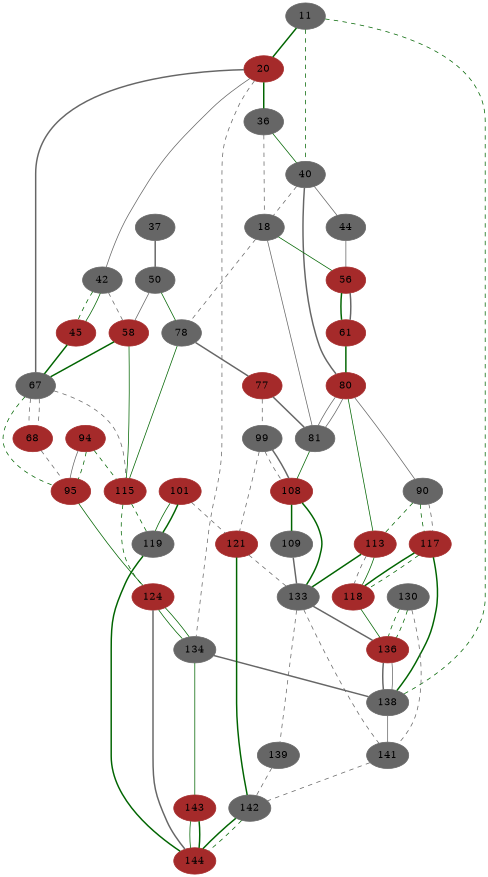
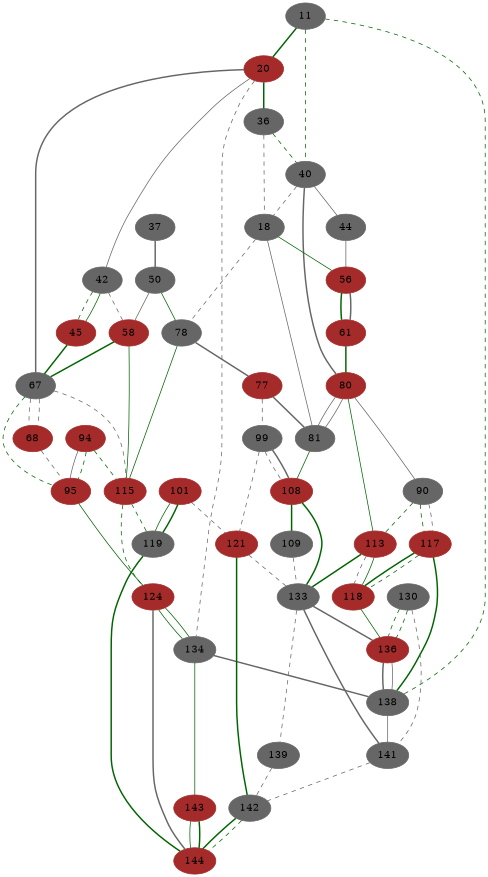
(285, 148) -> (285, 148)
(295, 571) -> (295, 571)
(338, 678) -> (338, 678)
